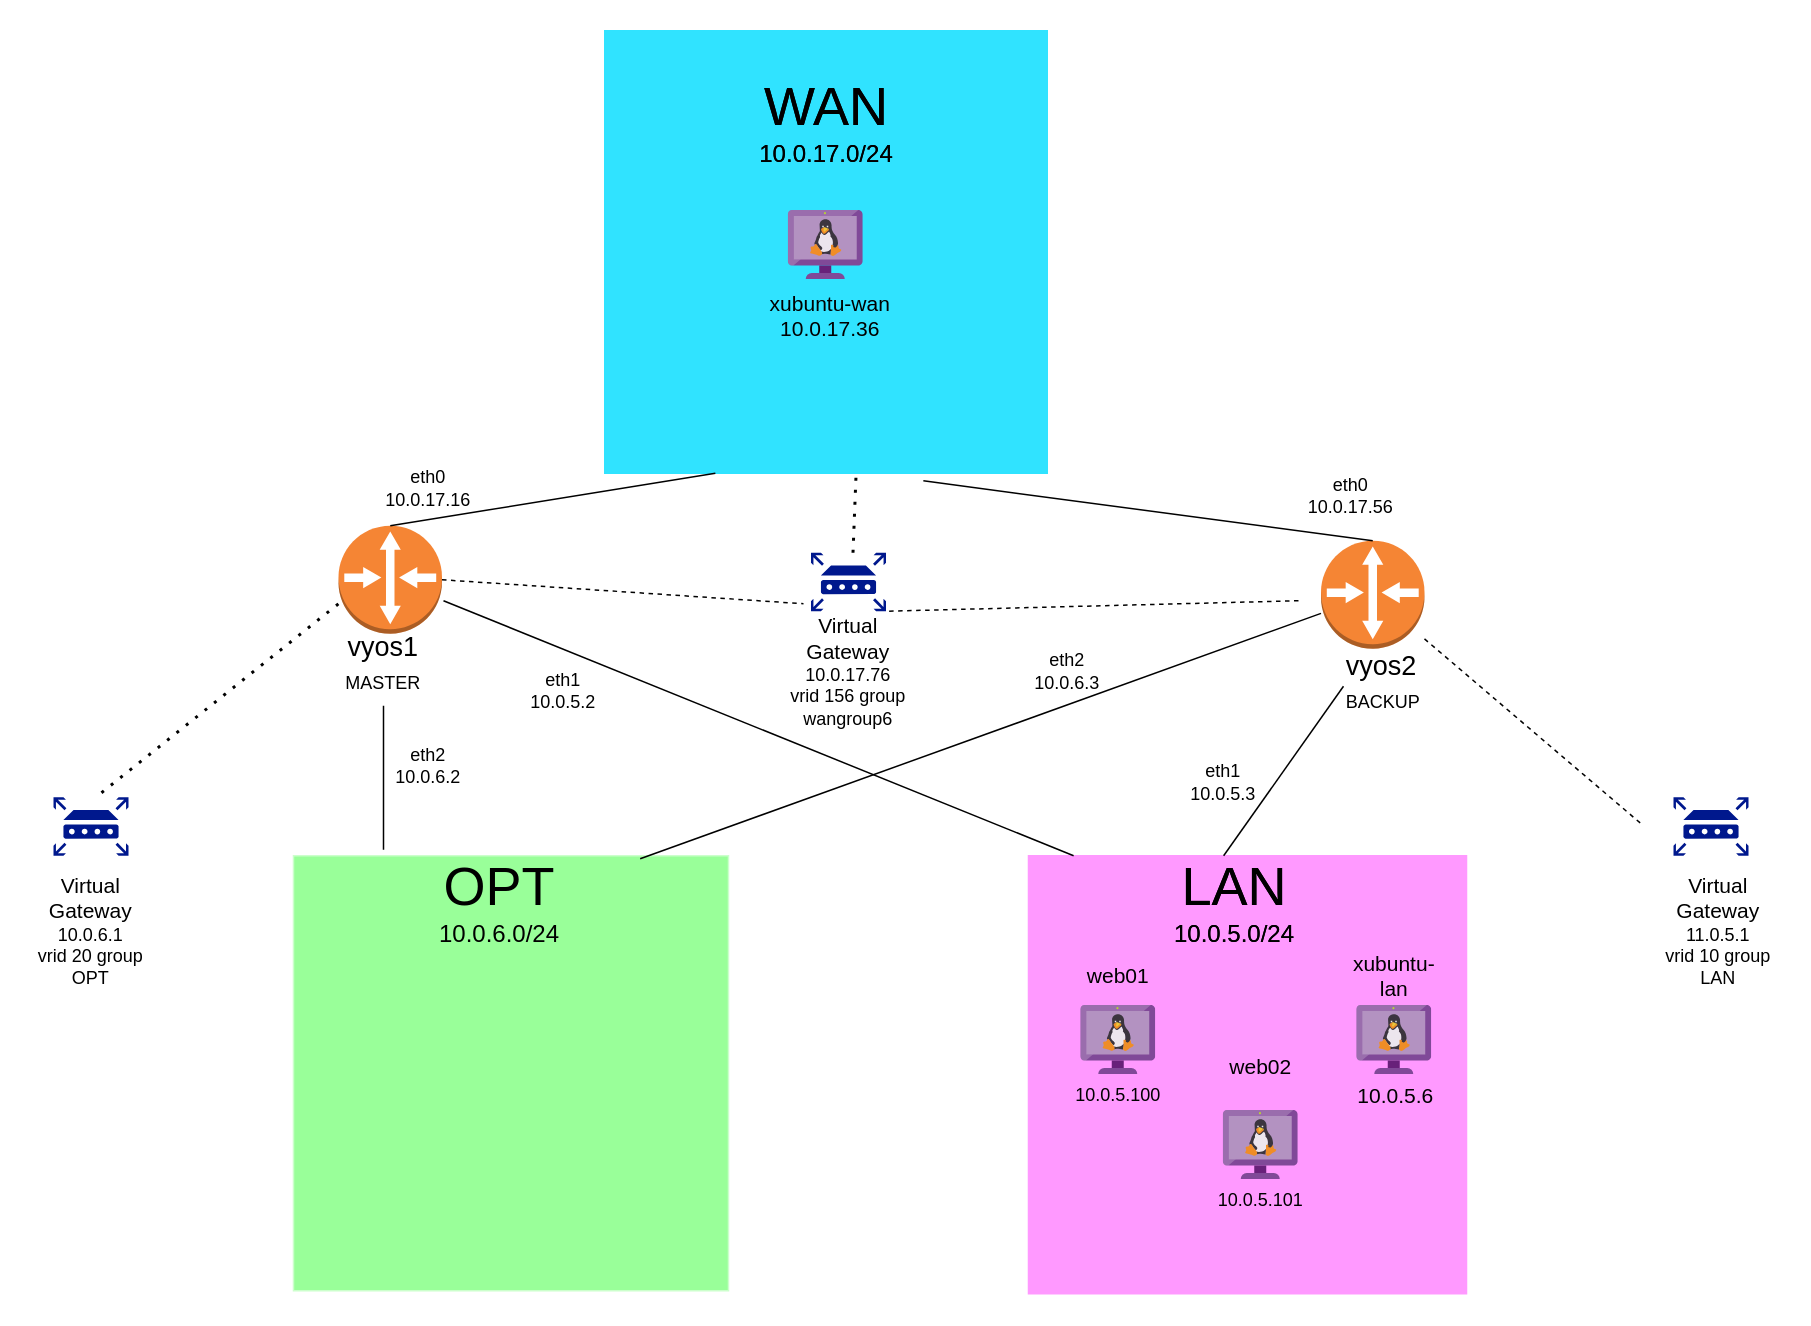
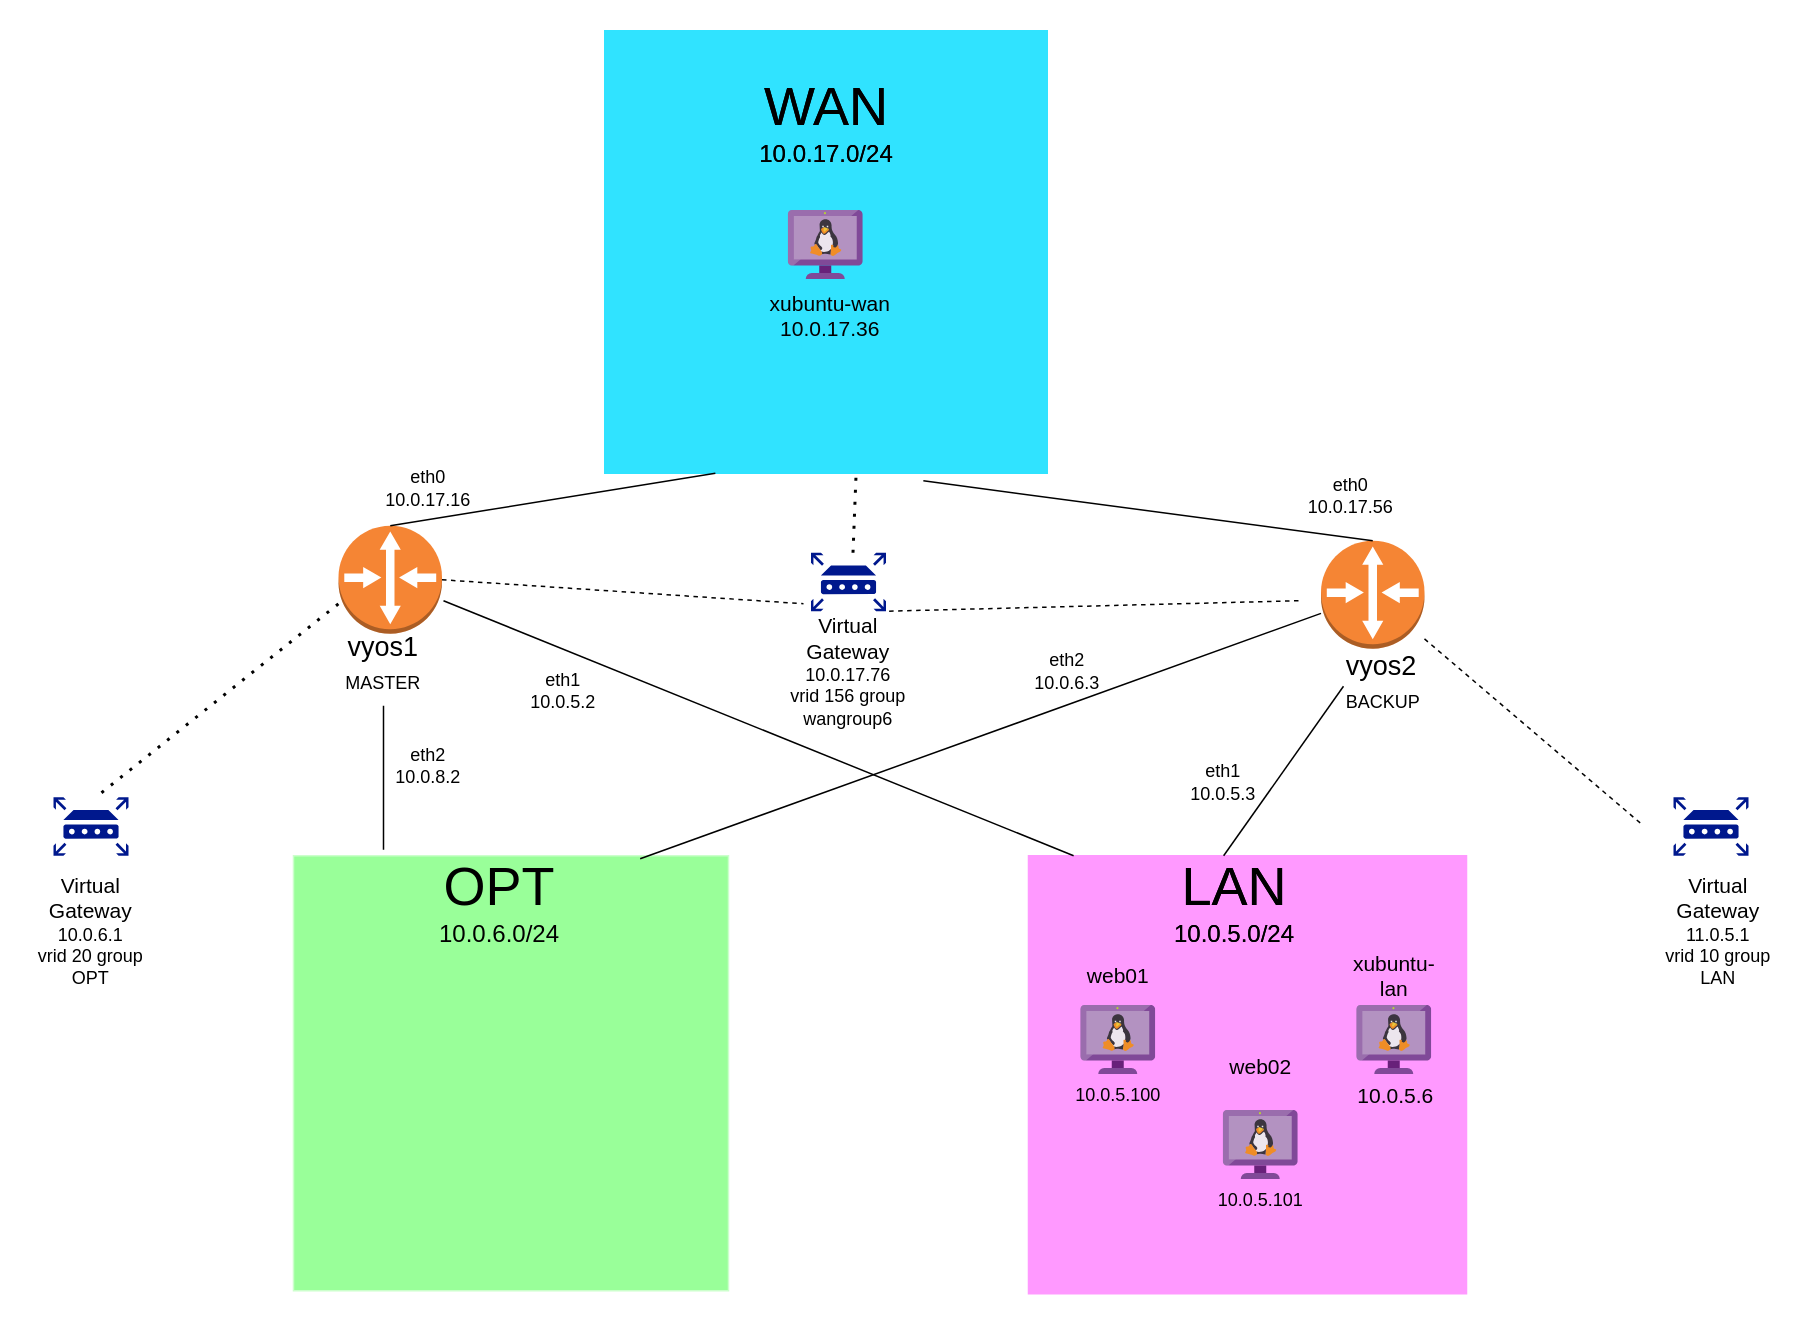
(428, 766) -> (428, 766)
